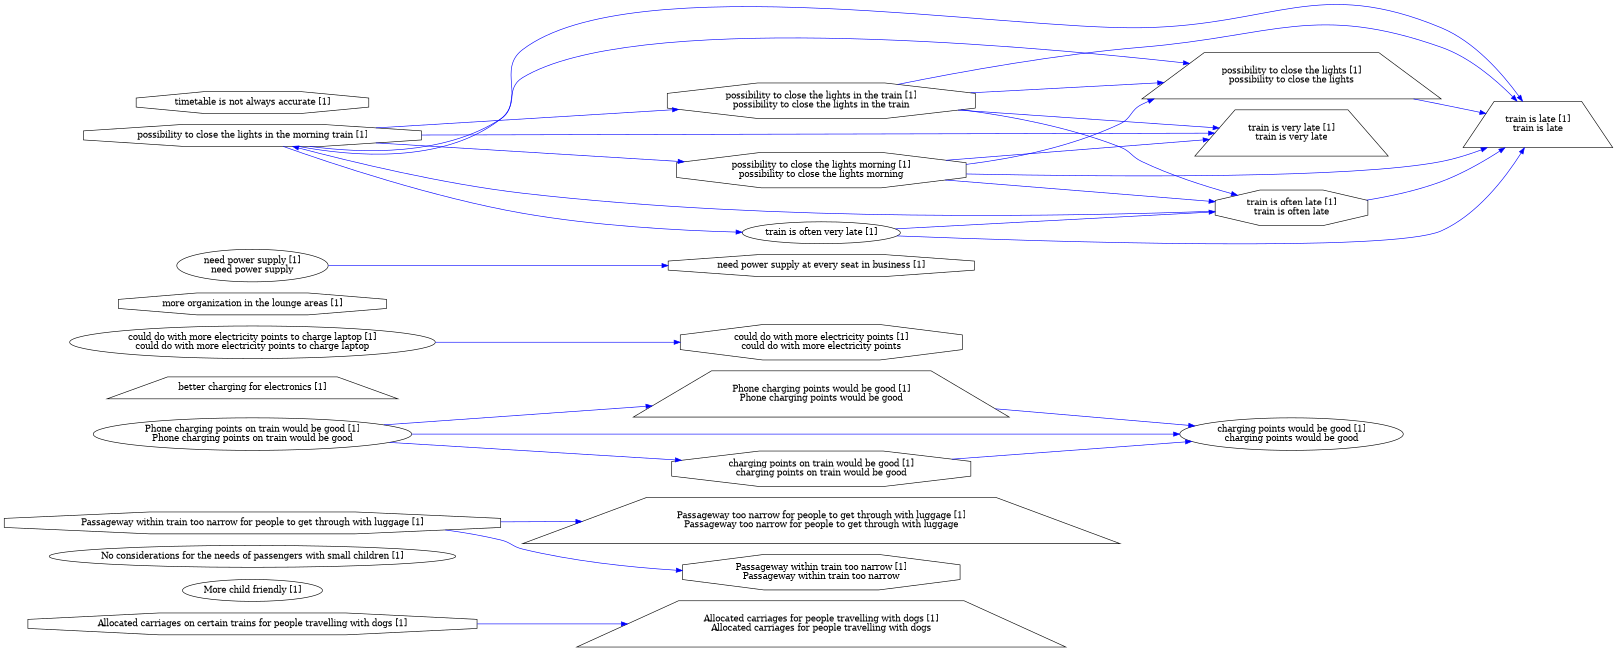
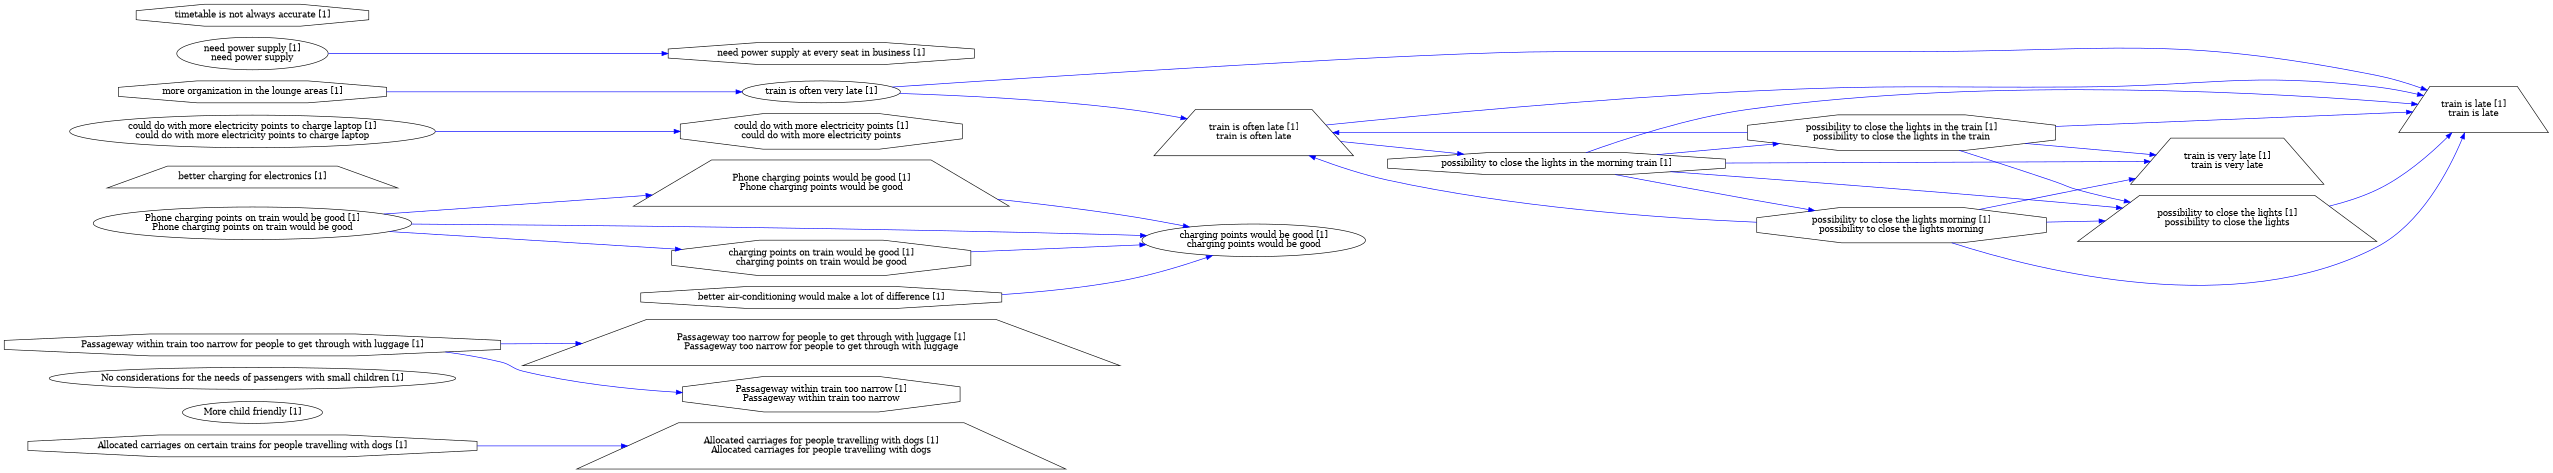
(1292, 208) -> (1254, 133)
(506, 210) -> (561, 92)
none -> (821, 297)
